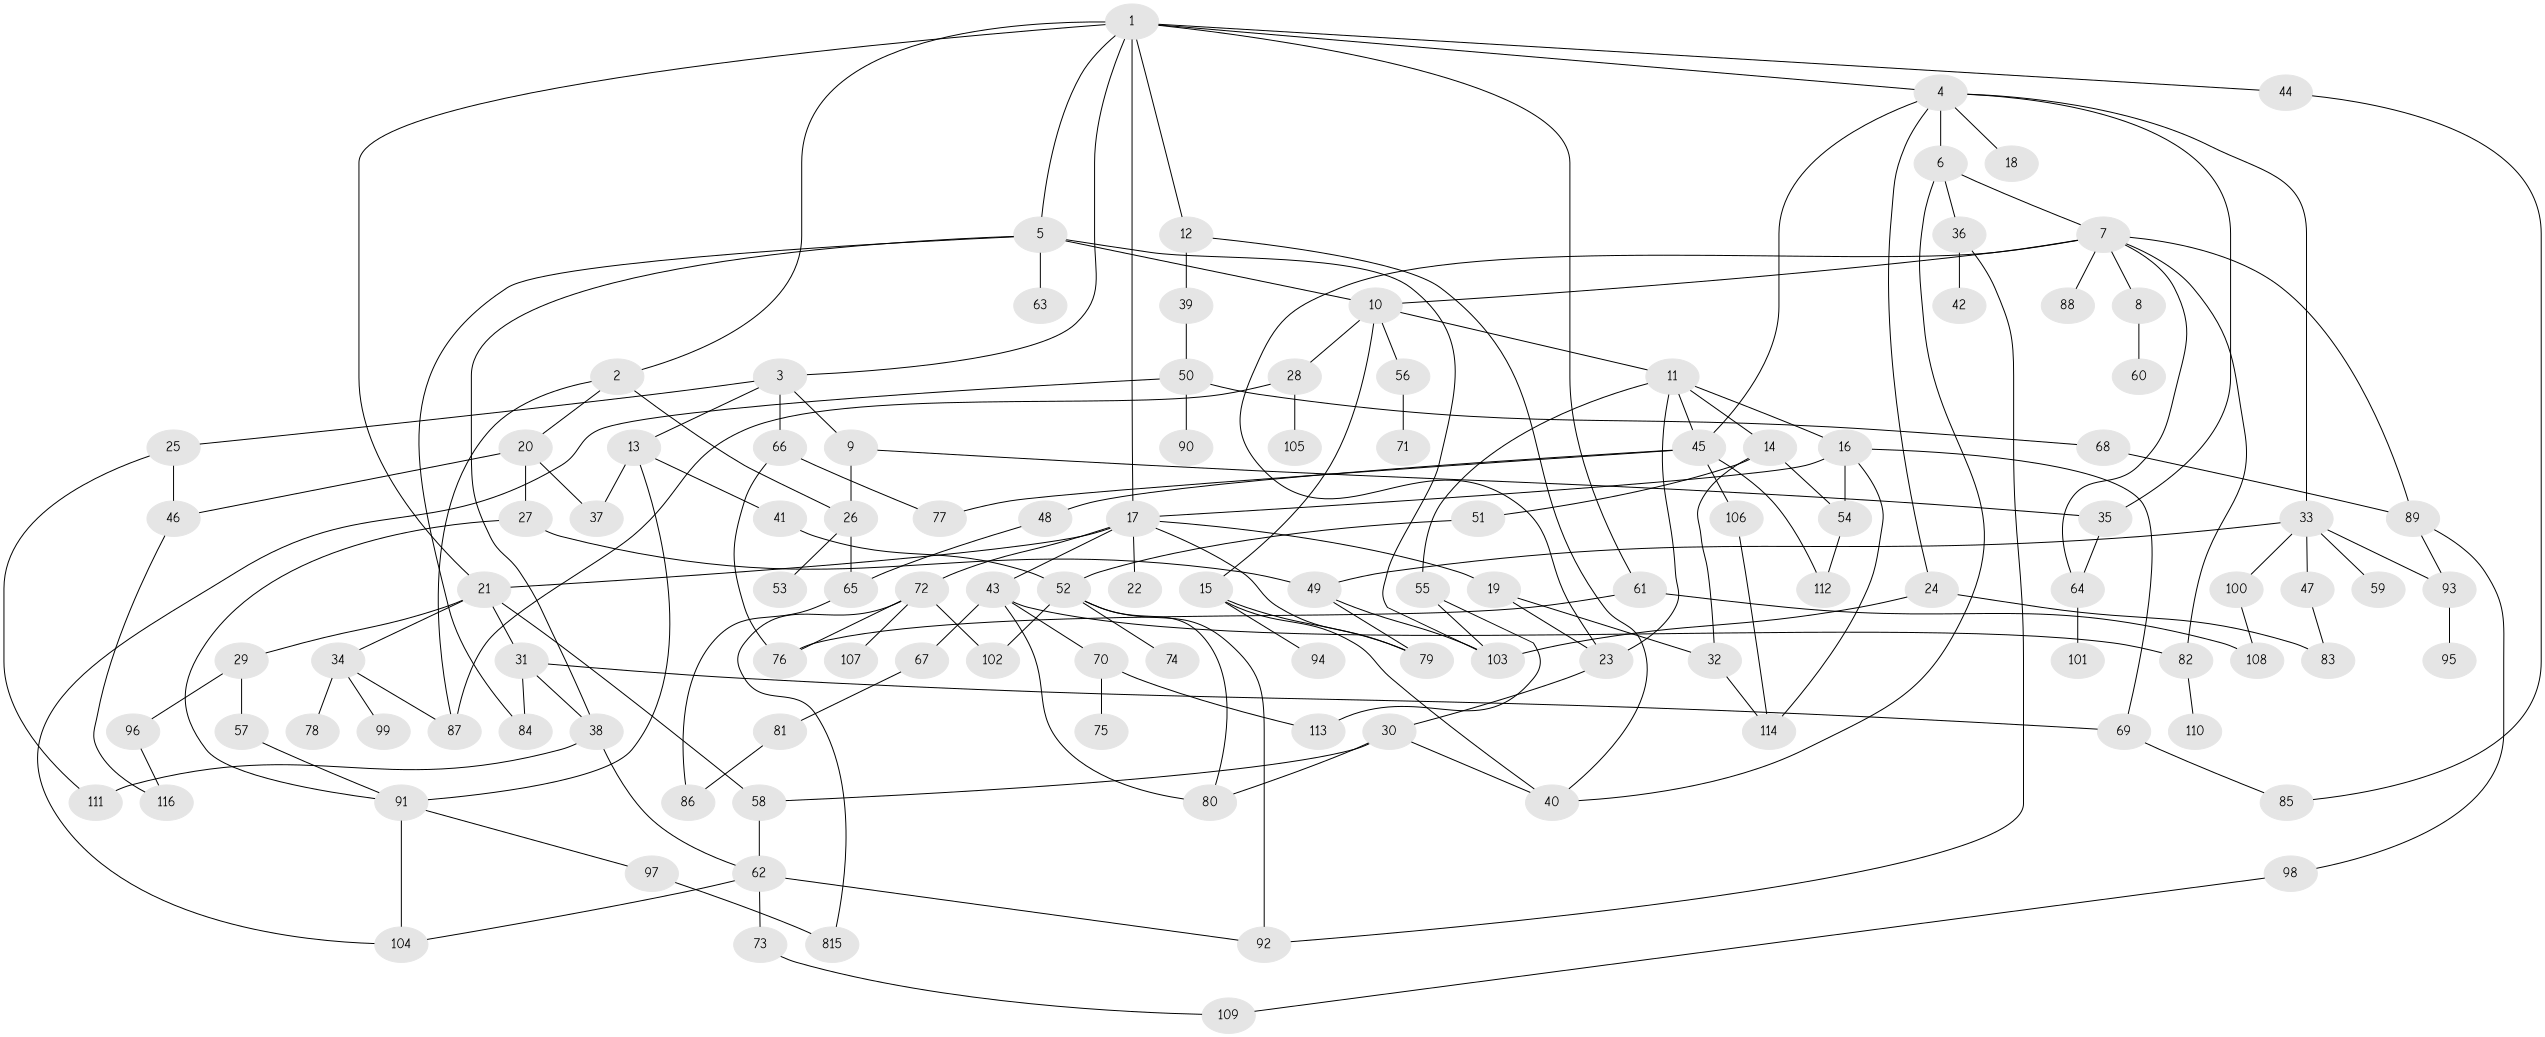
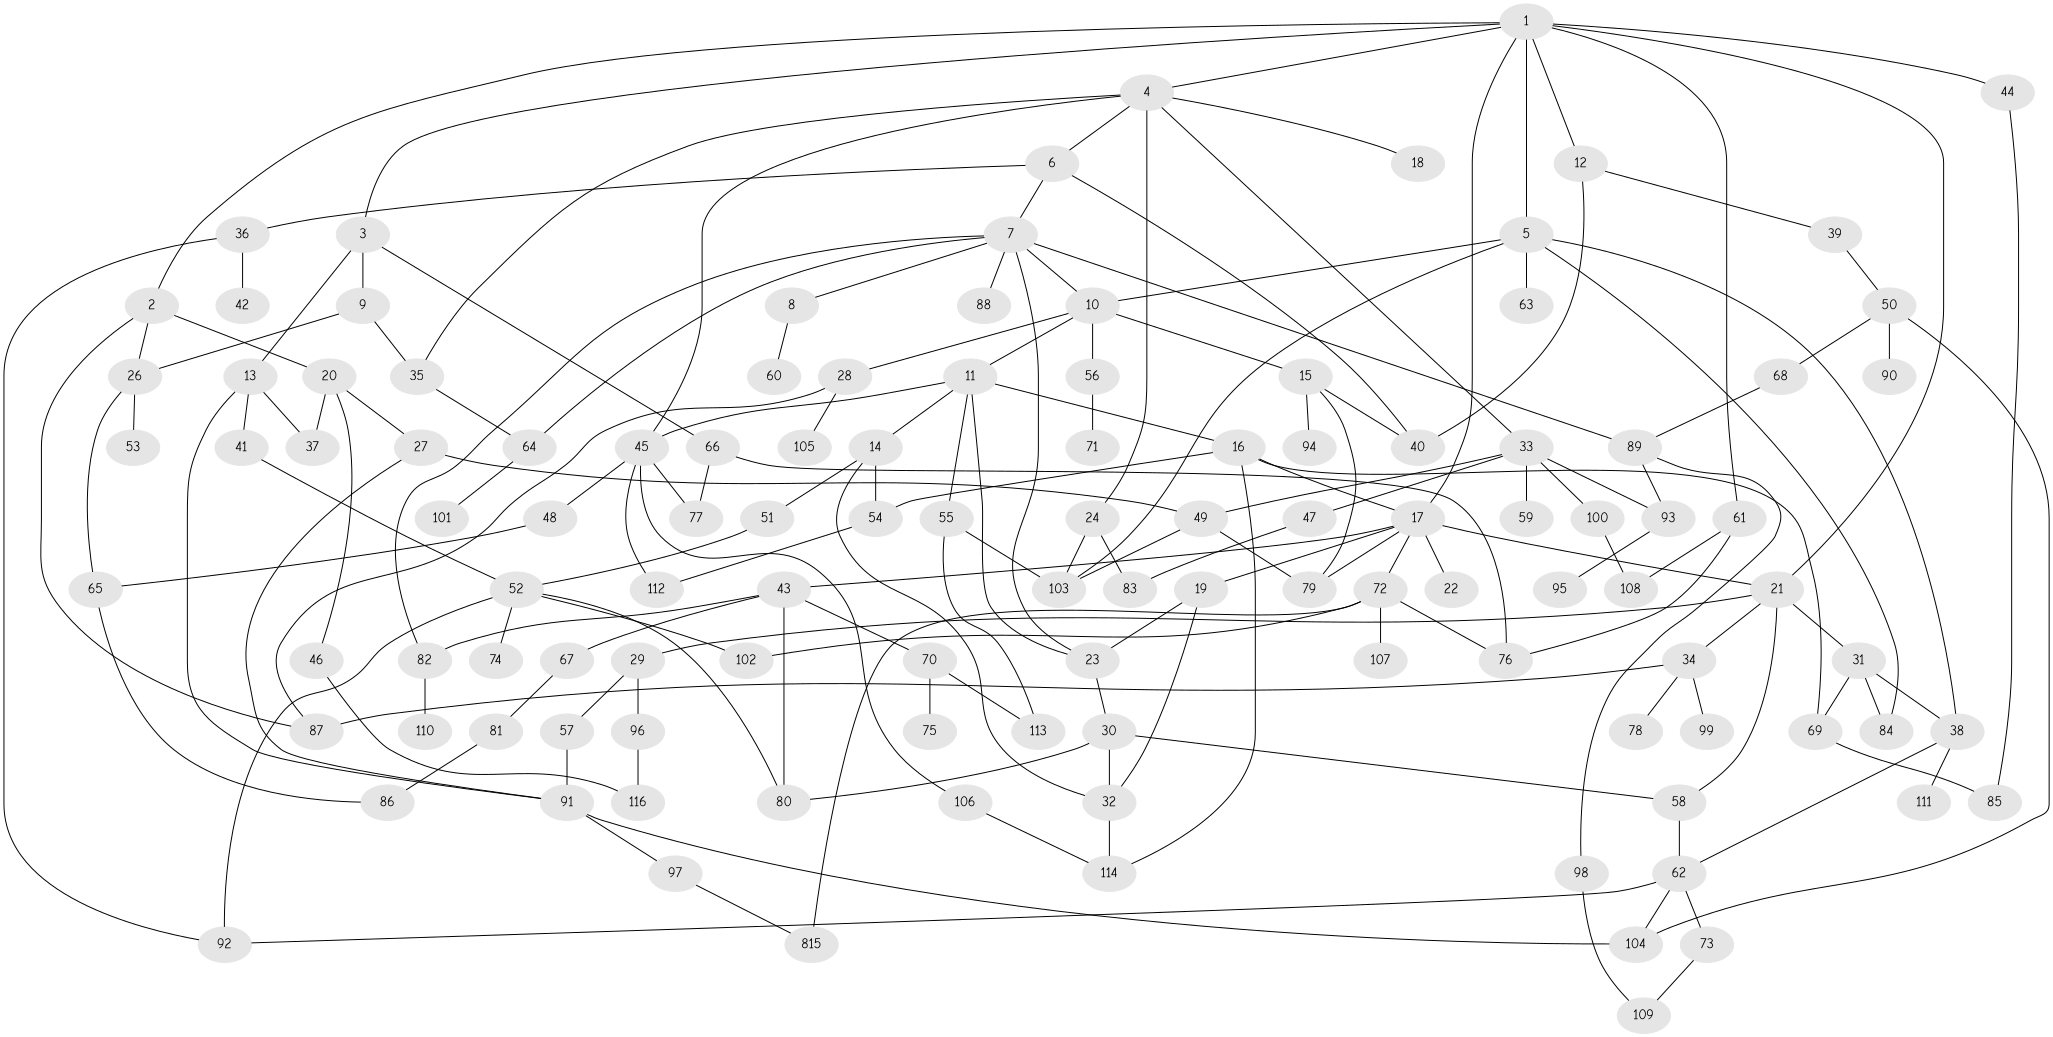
(174, 448) -> none
(1471, 767) -> (1109, 767)
